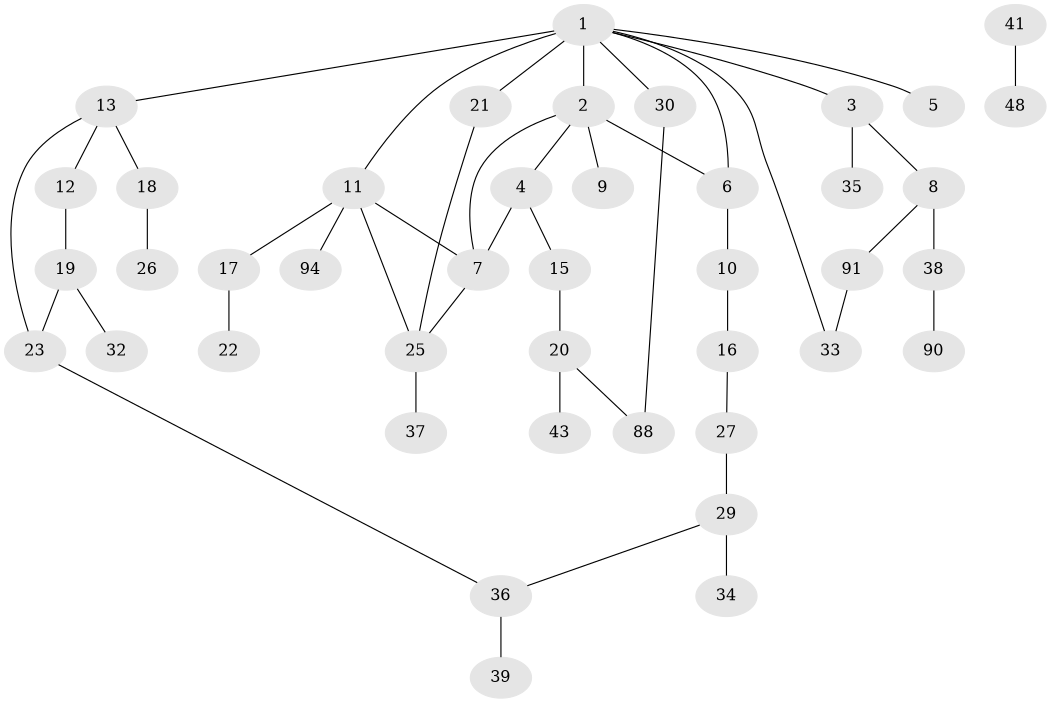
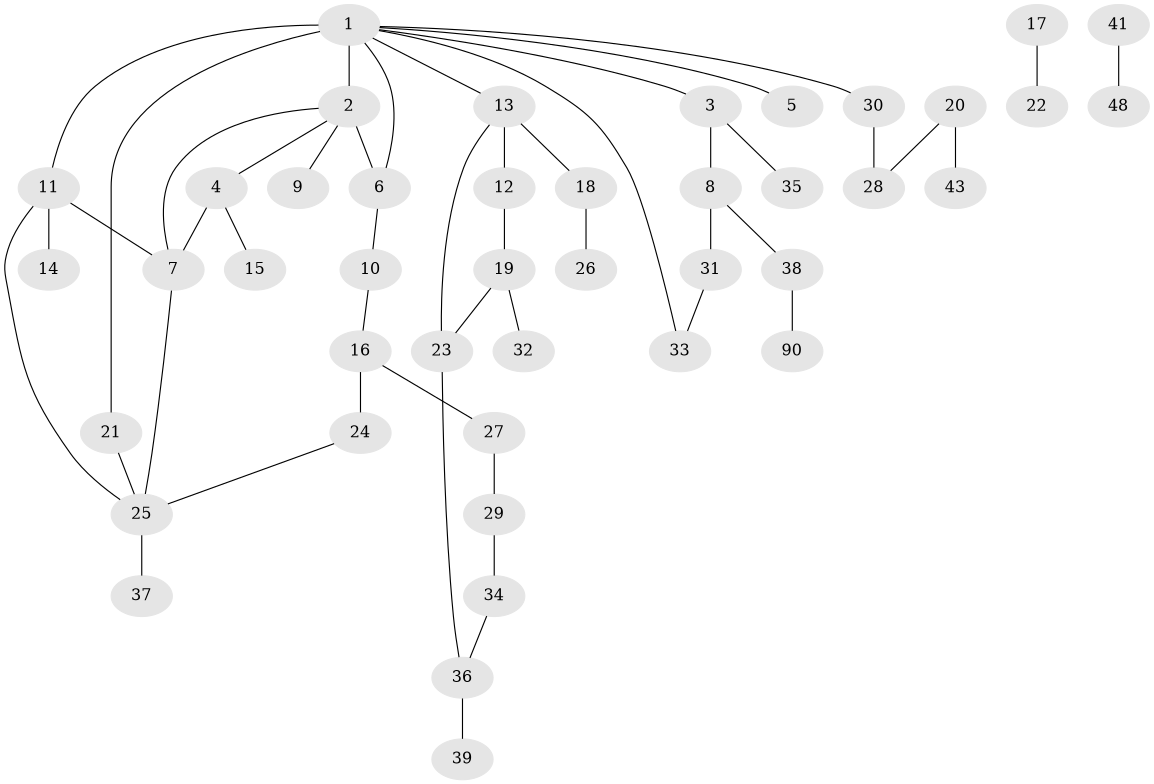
(291, 229) -> none
(311, 270) -> (49, 270)
(852, 270) -> (711, 270)
(560, 311) -> none
none -> (360, 433)
(644, 433) -> (874, 188)
(614, 555) -> (478, 637)
